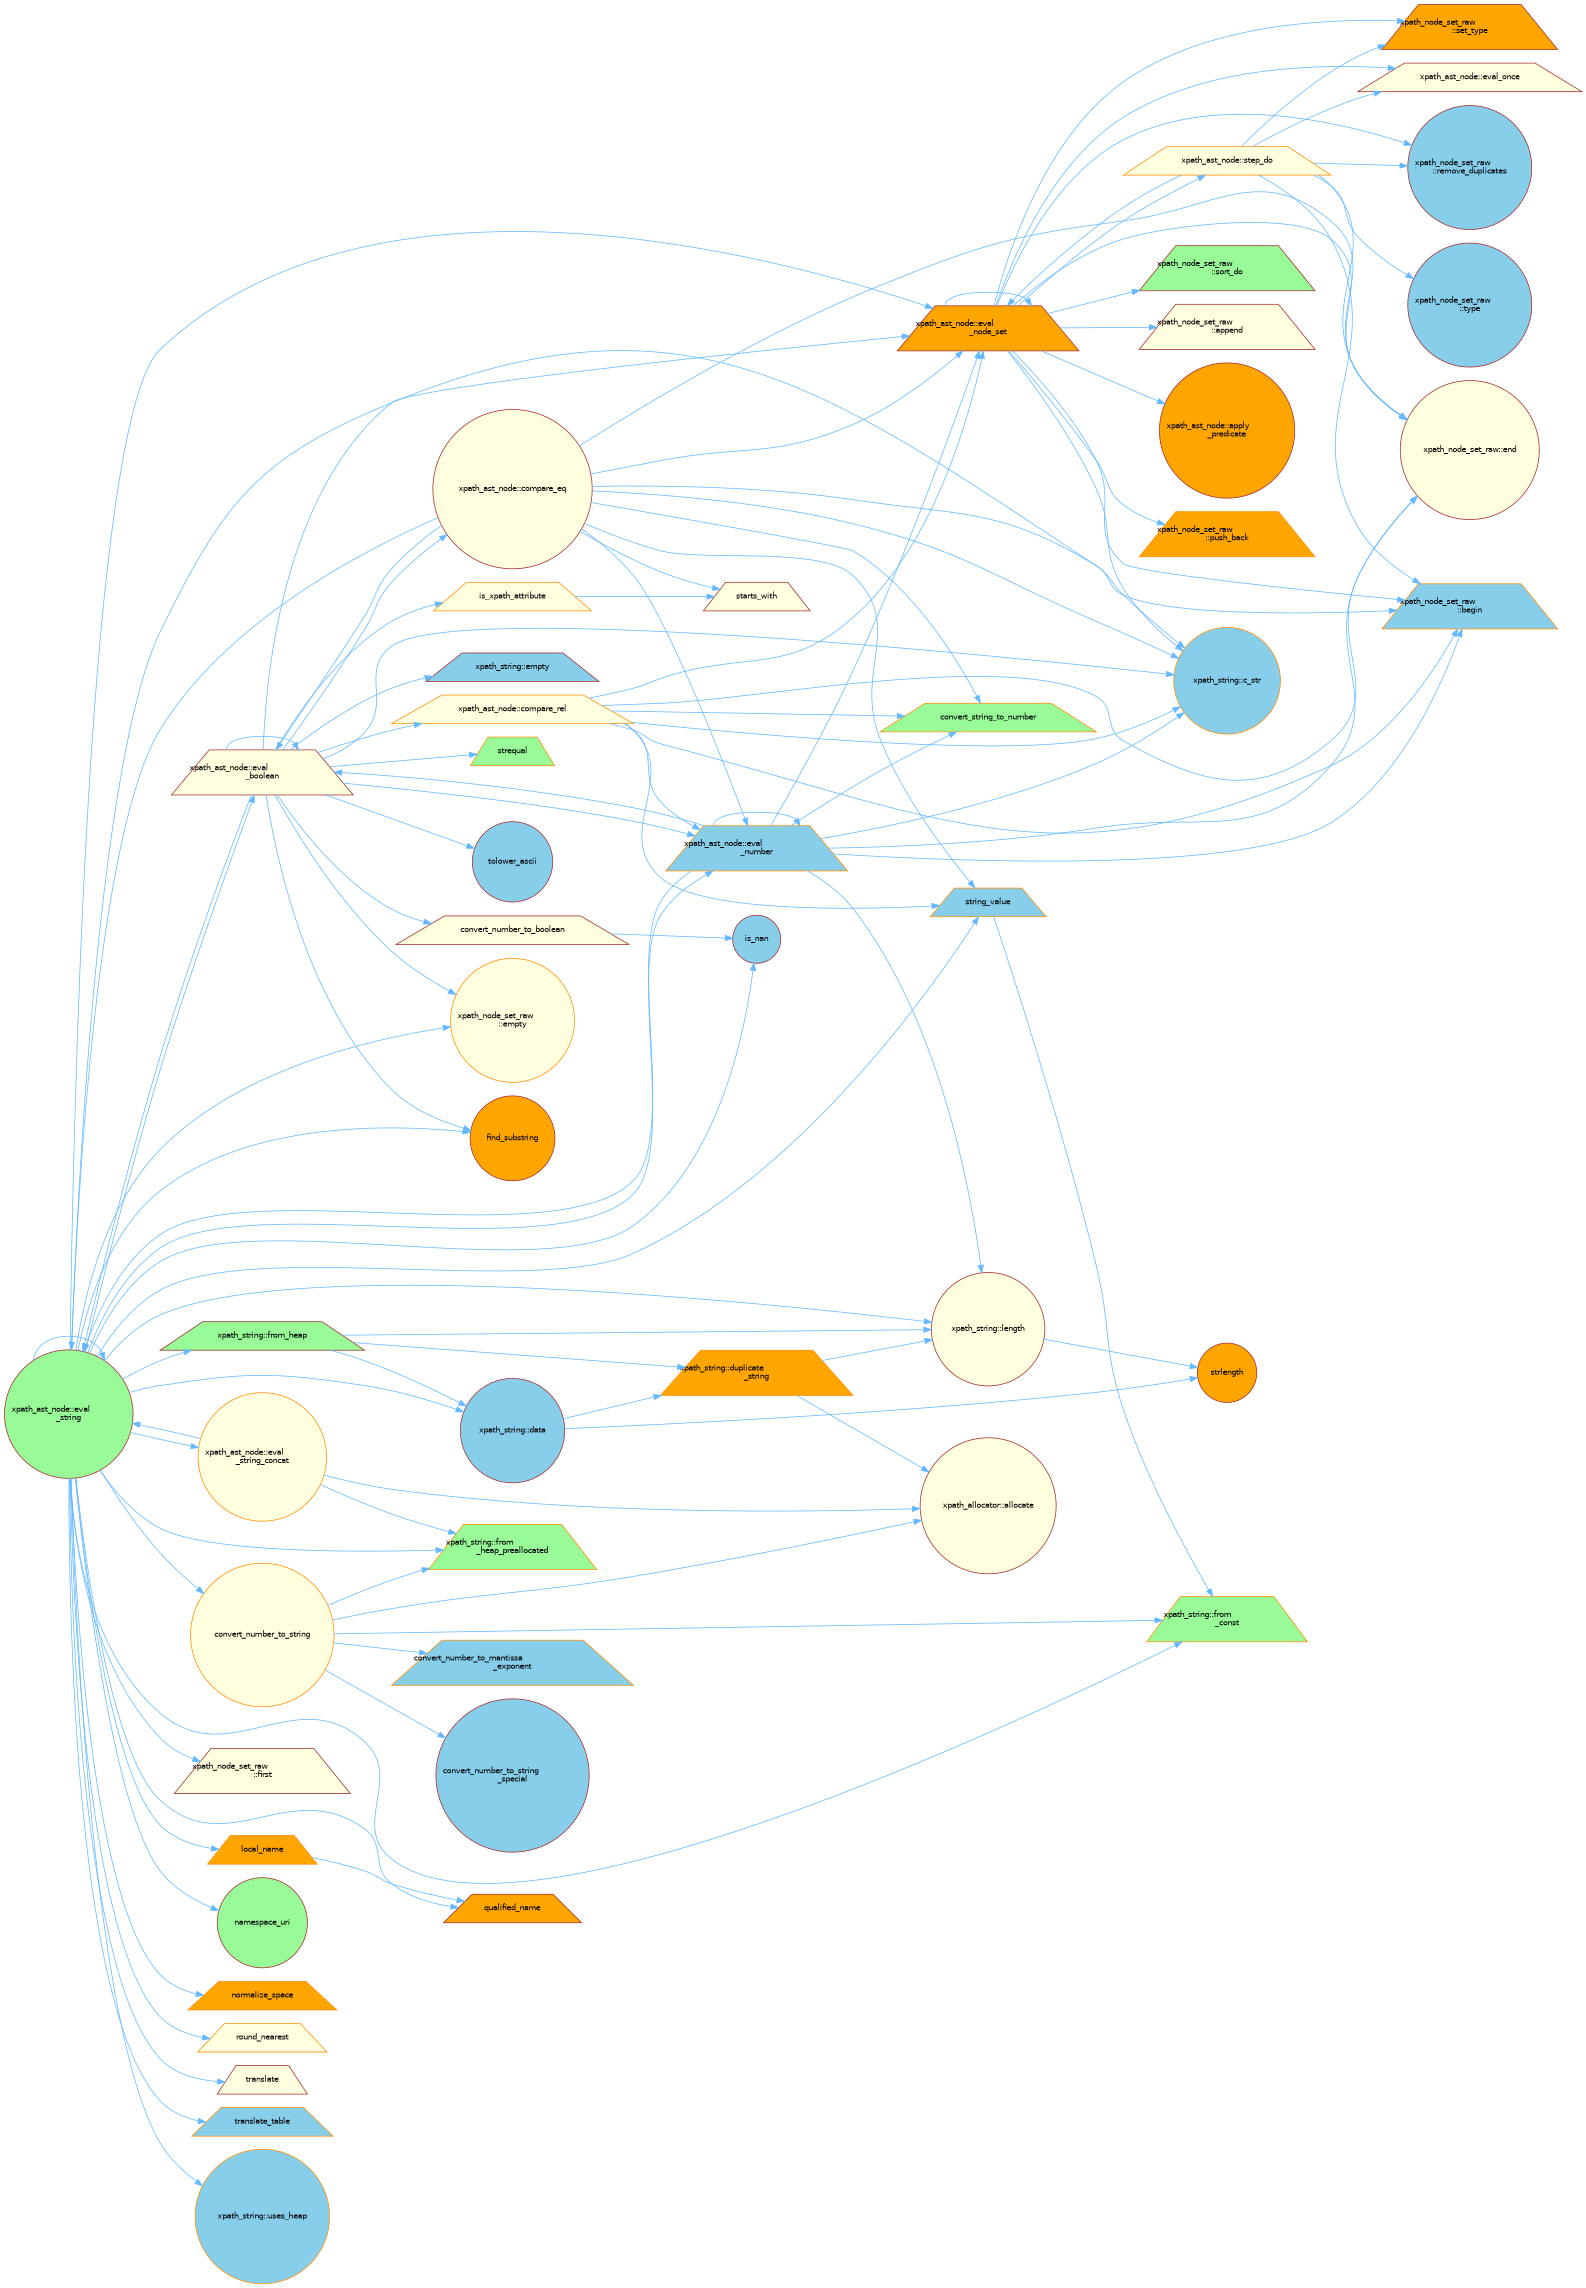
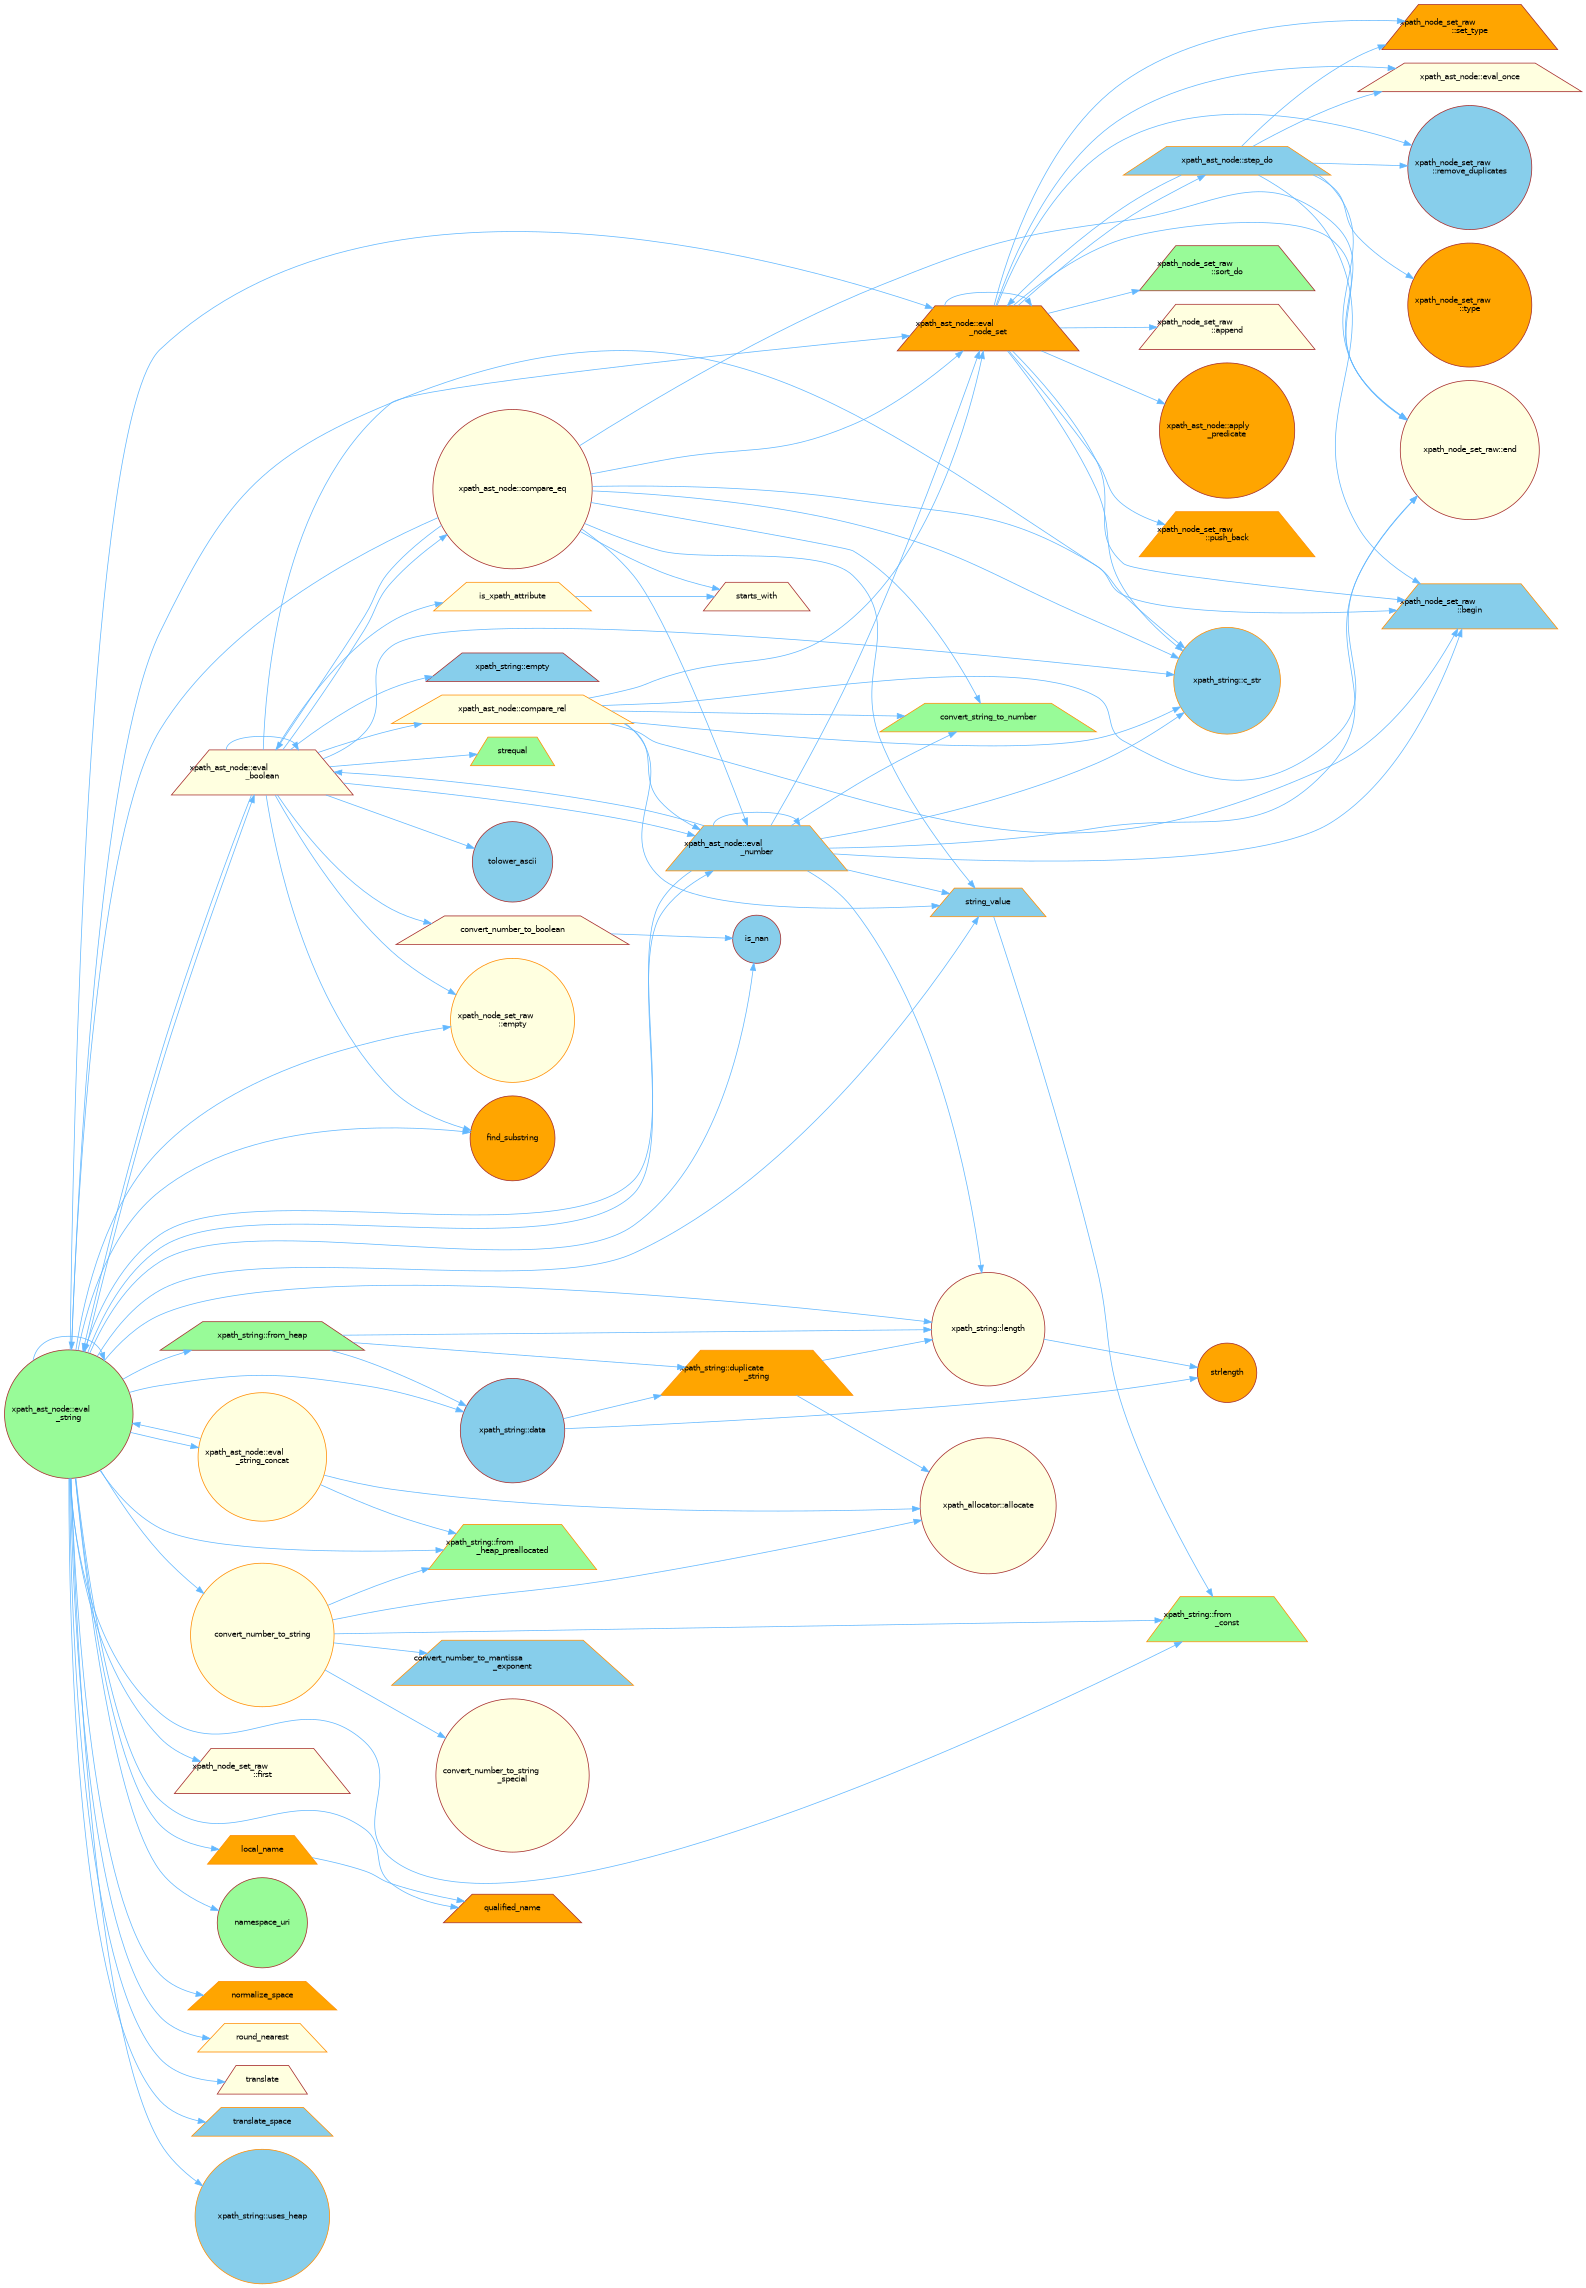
(1227, 161) -> (1227, 161)
(1470, 305) -> (1470, 305)
none -> (894, 881)
(513, 1776) -> (513, 1776)
(262, 2122) -> (262, 2122)
